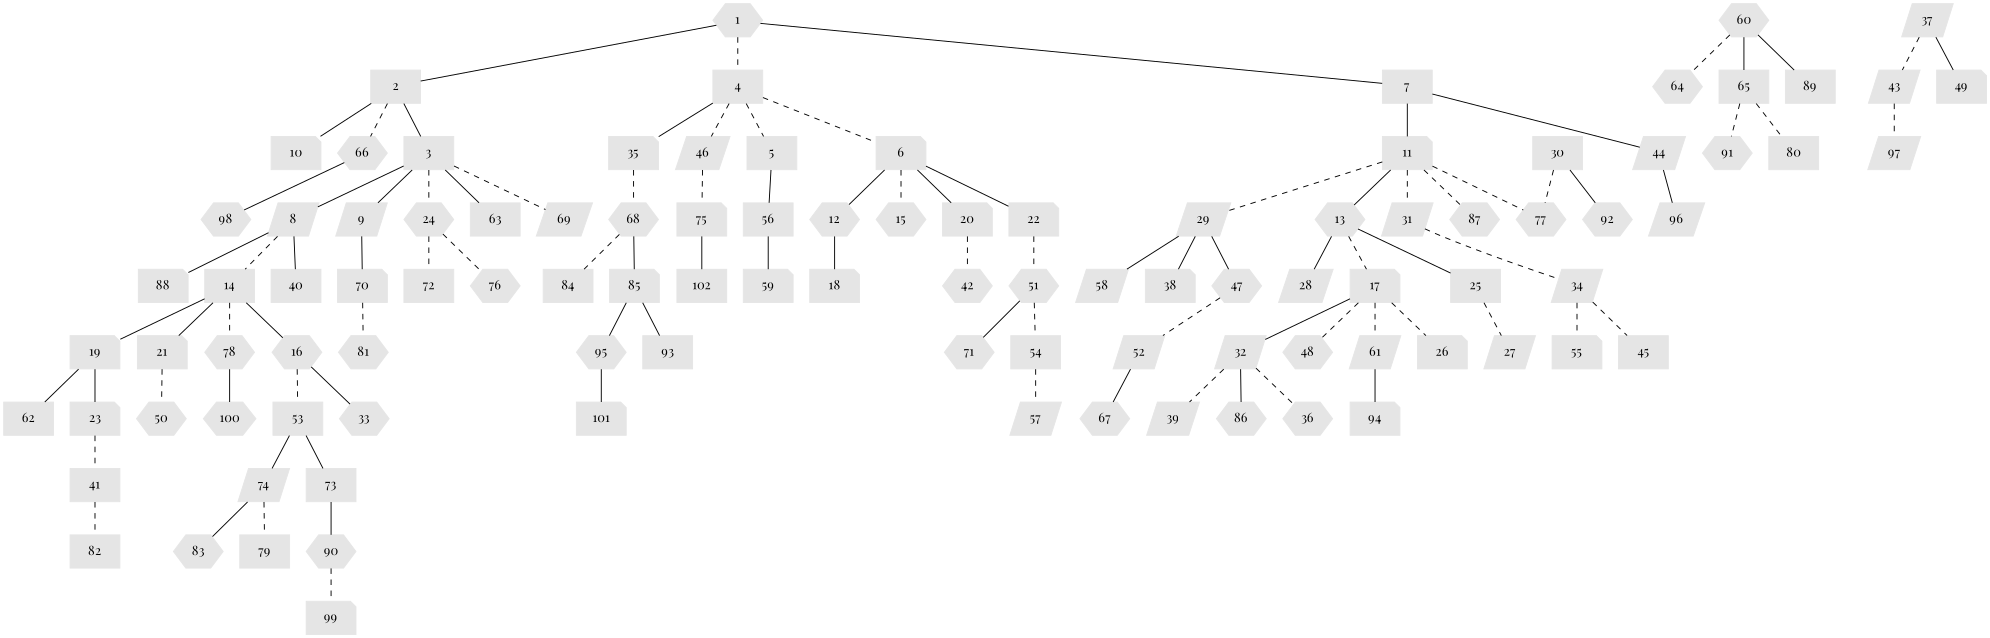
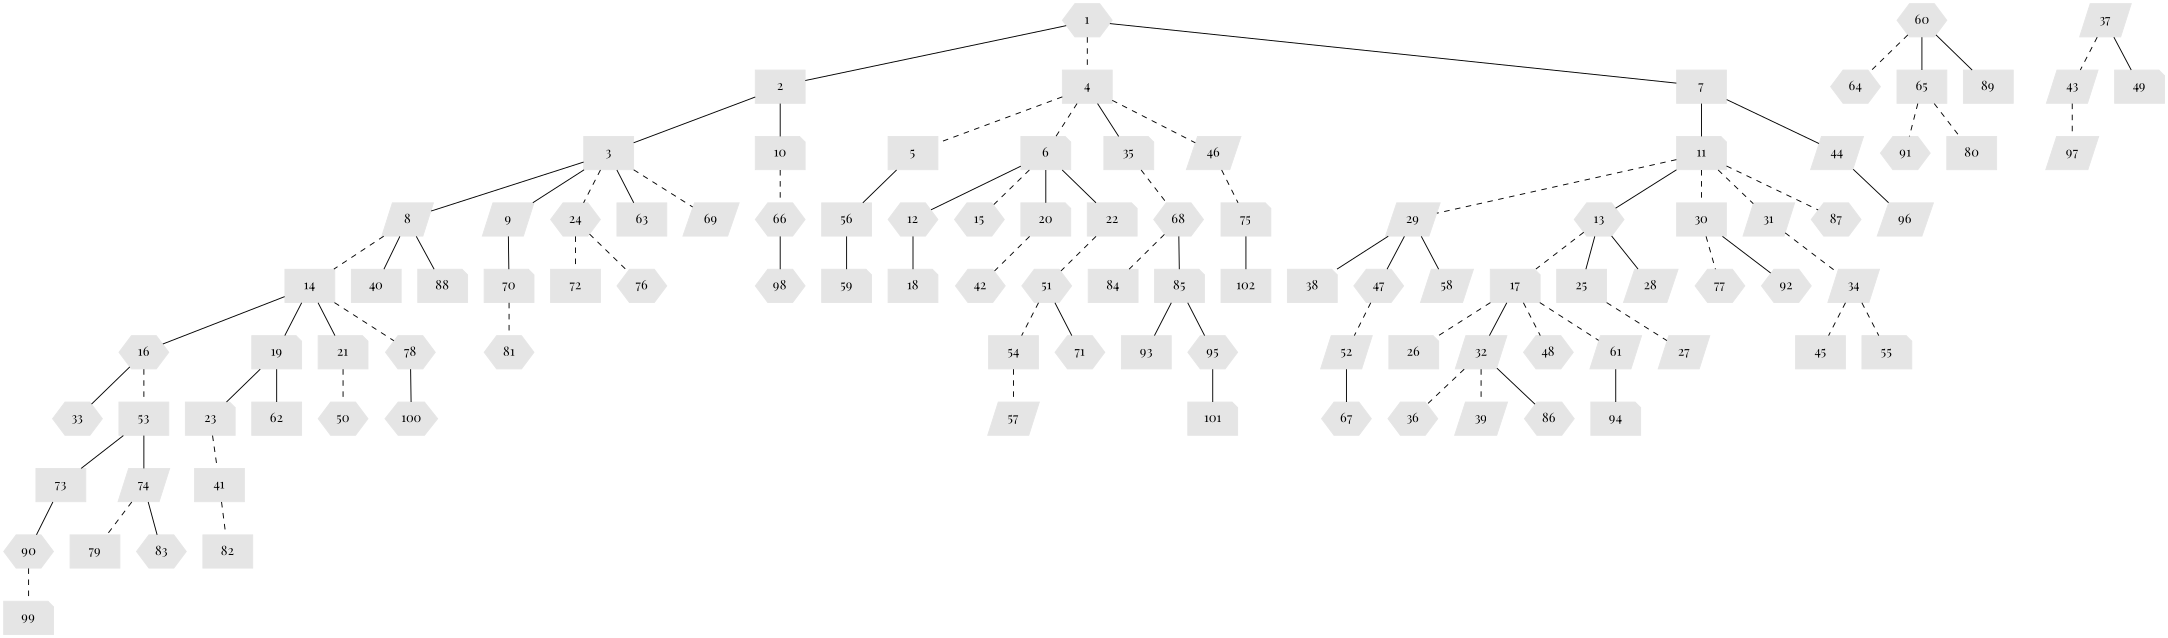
(379, 120) -> (780, 186)
(1478, 188) -> (1702, 186)
